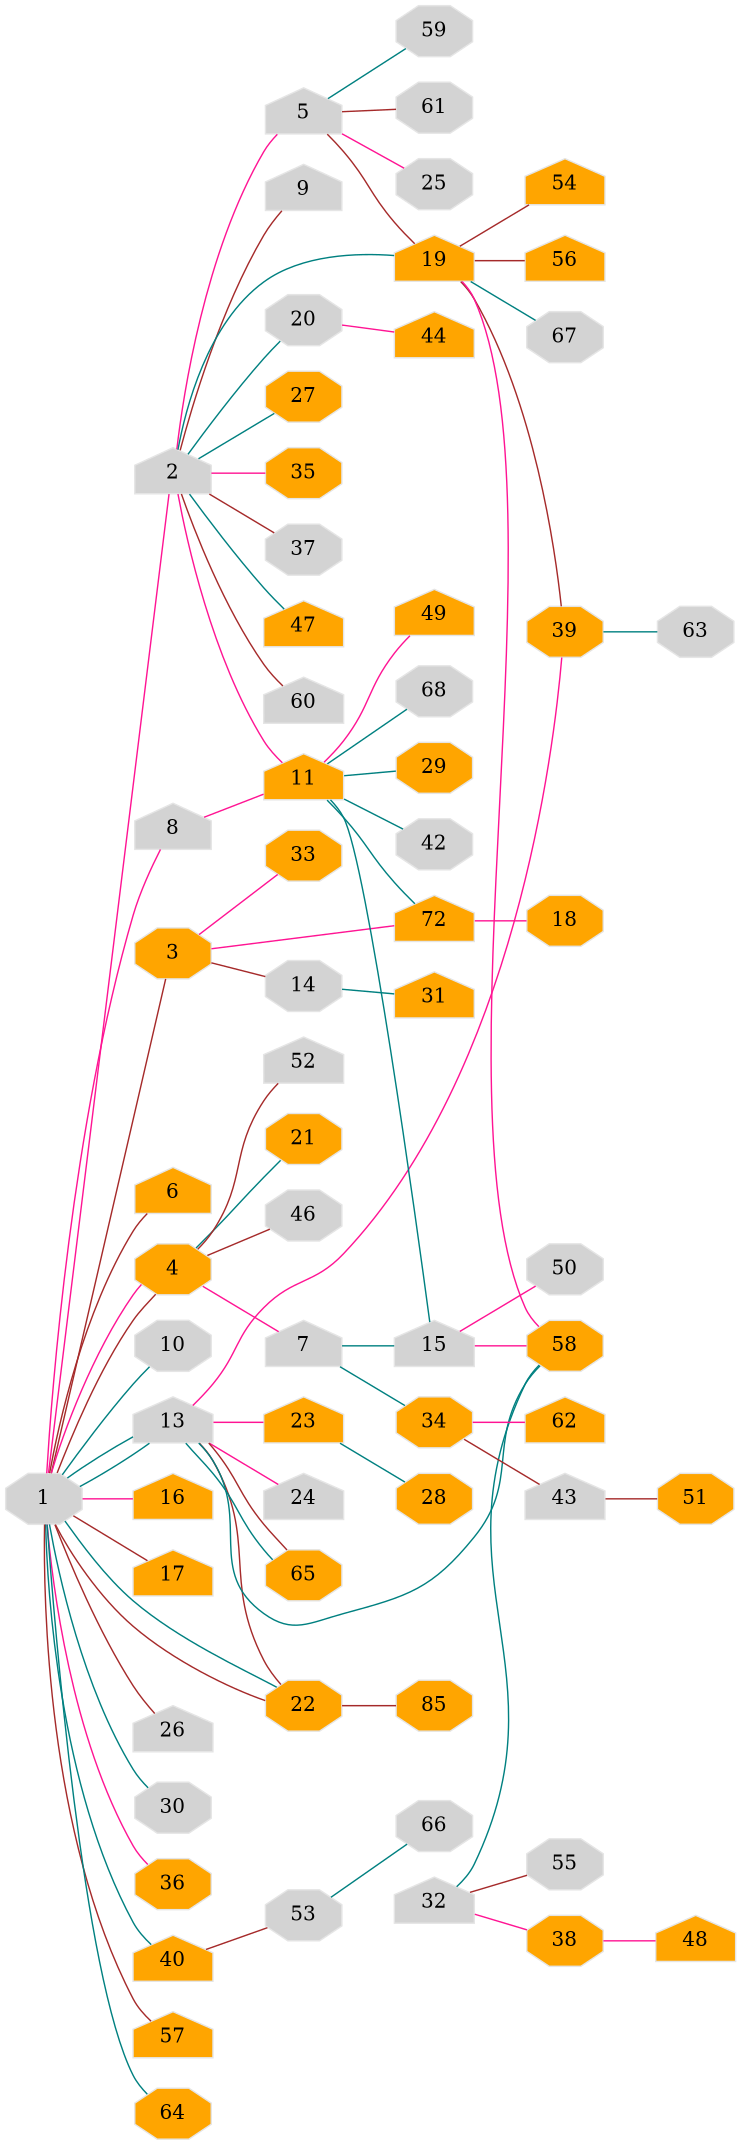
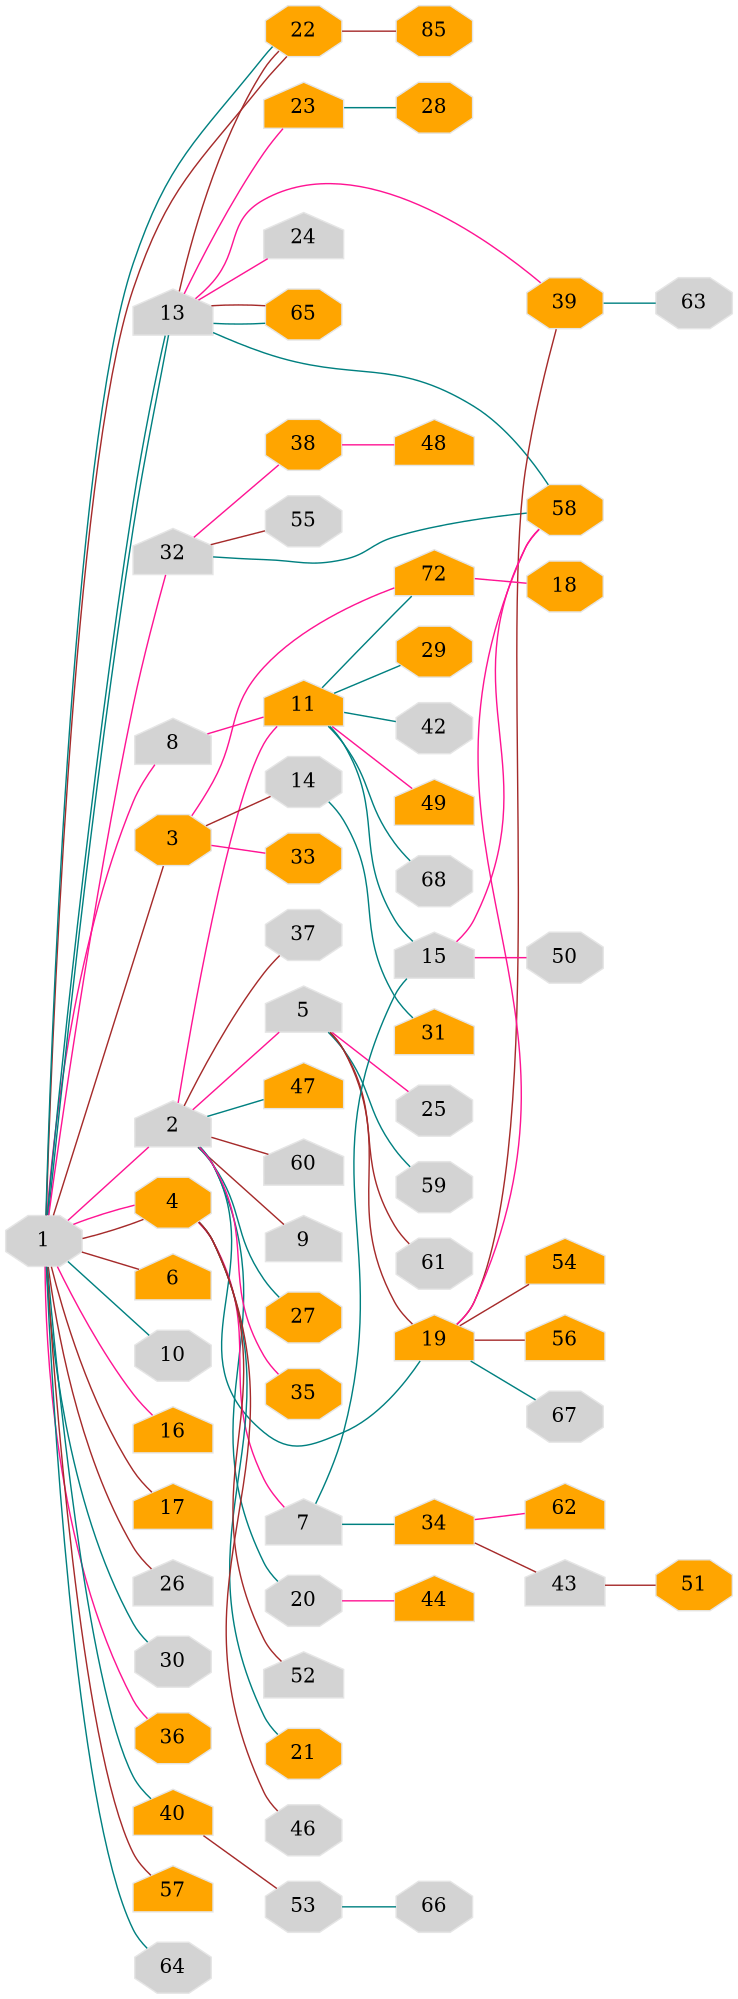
none -> (106, 845)
(434, 1422) -> (434, 1524)
(173, 2114) -> (173, 1968)
